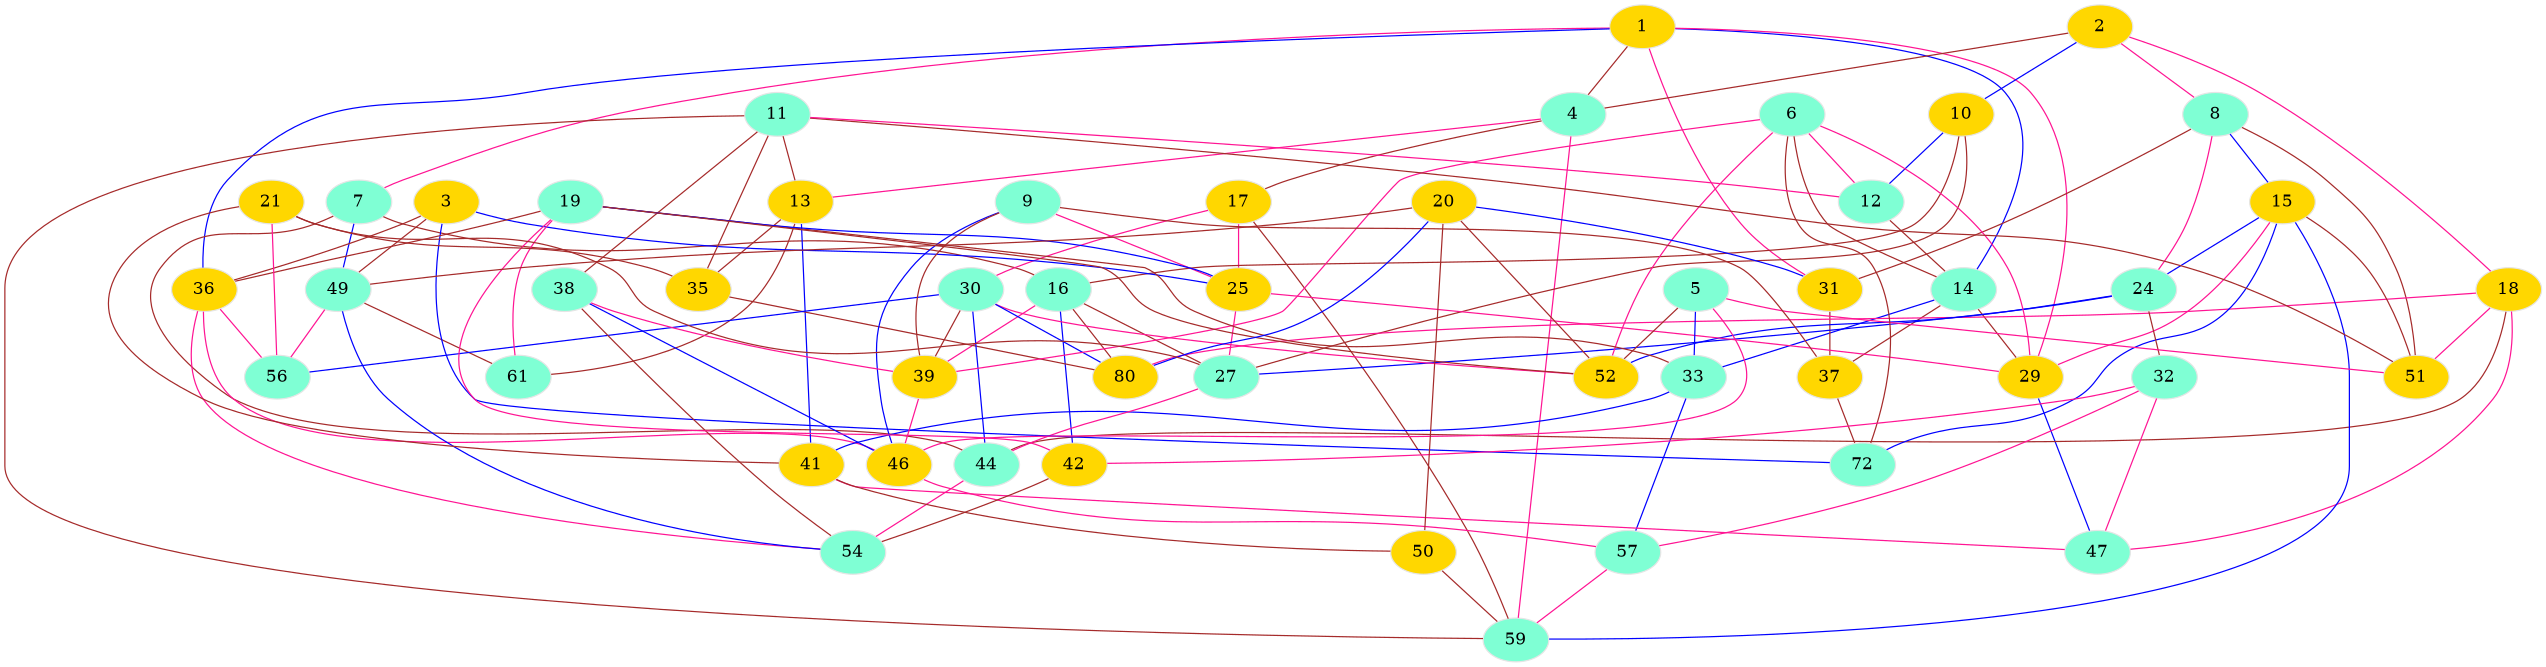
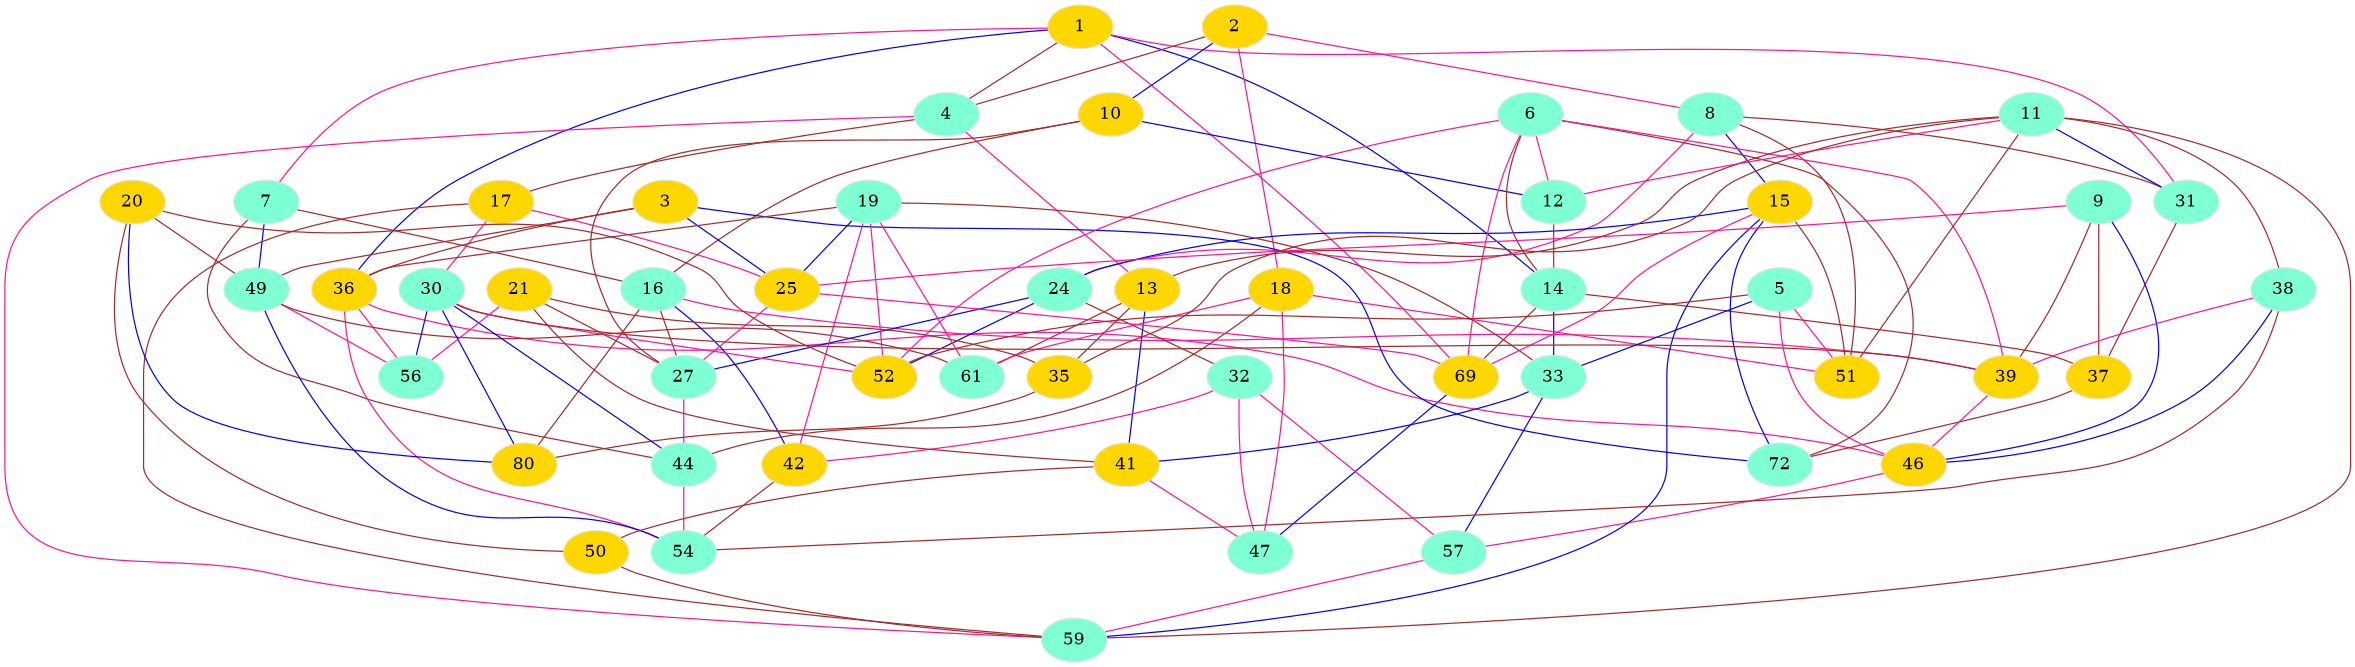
(1641, 234) -> (2109, 158)
(1830, 290) -> (2186, 202)
(1135, 297) -> (877, 290)
(1780, 320) -> (1123, 328)
(2031, 377) -> (1466, 377)
